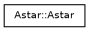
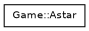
(45, 16) -> (45, 16)
